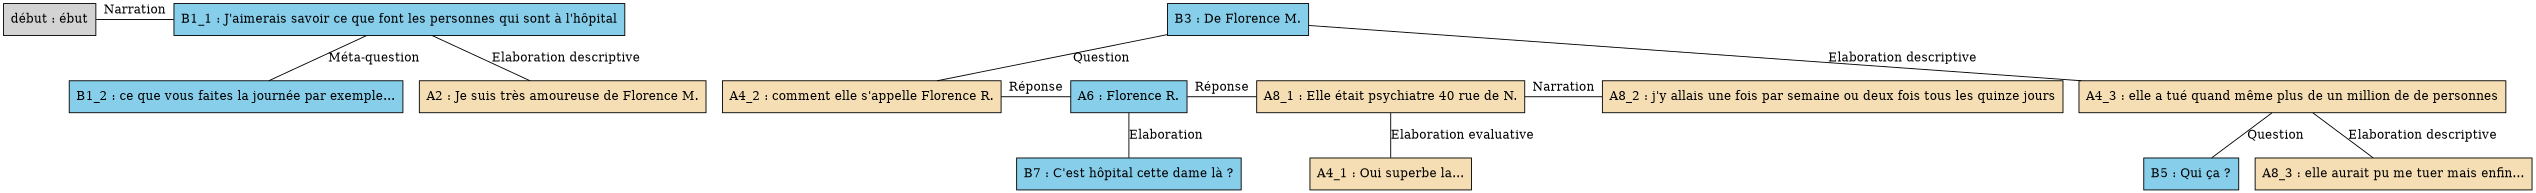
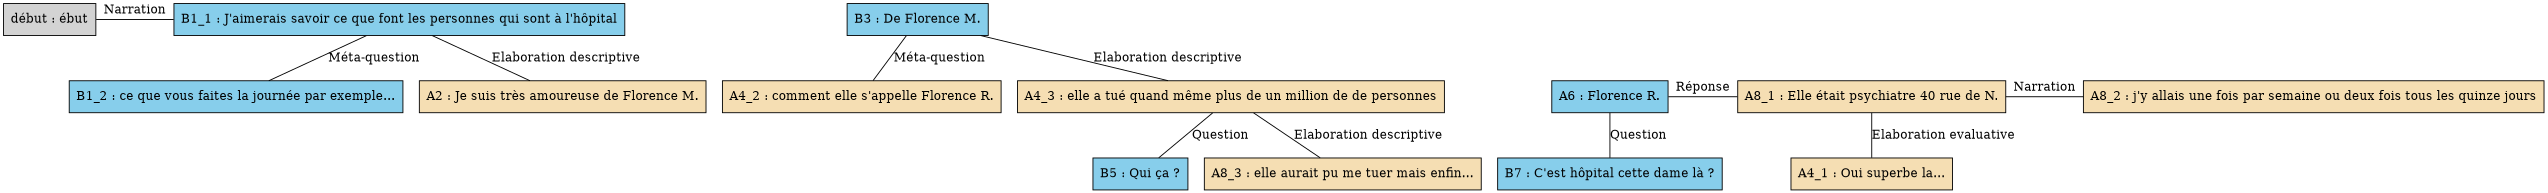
(1101, 58) -> (939, 58)
(1036, 97) -> none
(1166, 135) -> (1638, 135)
